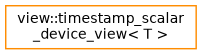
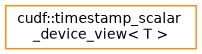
(101, 27) -> (101, 27)
